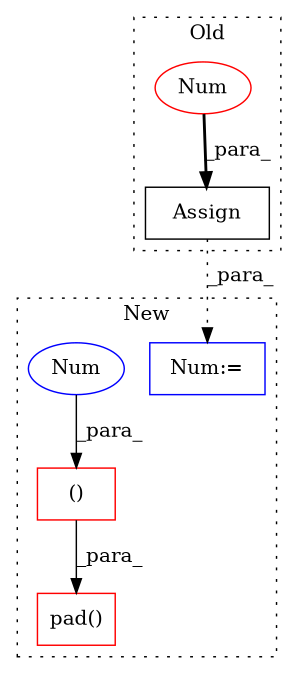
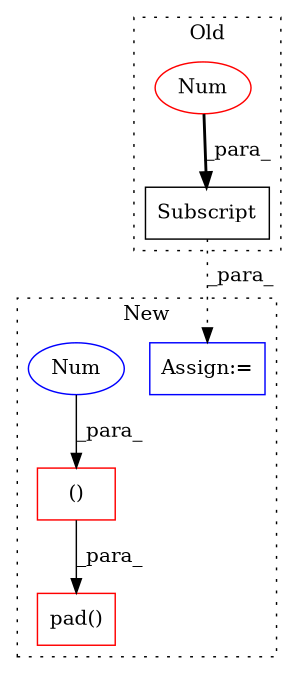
(207, 213) -> (207, 213)
(207, 369) -> (207, 369)
